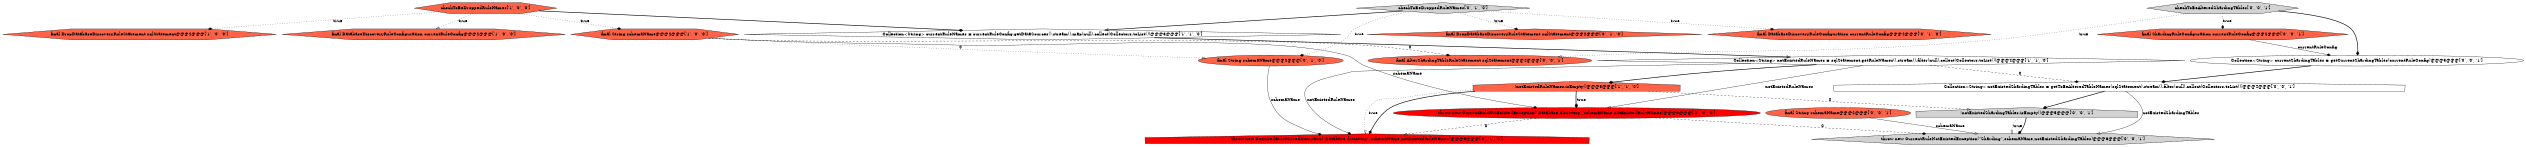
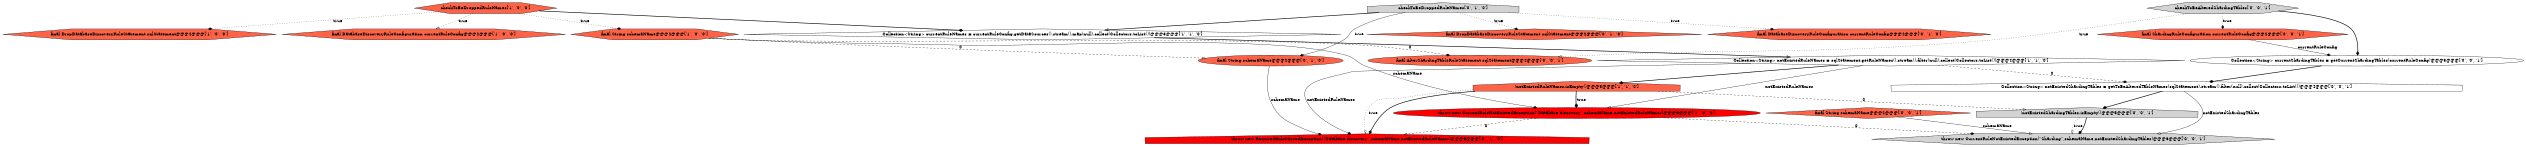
(1443, 8) -> (1443, 8)
(1355, 29) -> (1353, 30)
(956, 49) -> (956, 49)
(1838, 113) -> (1868, 113)
